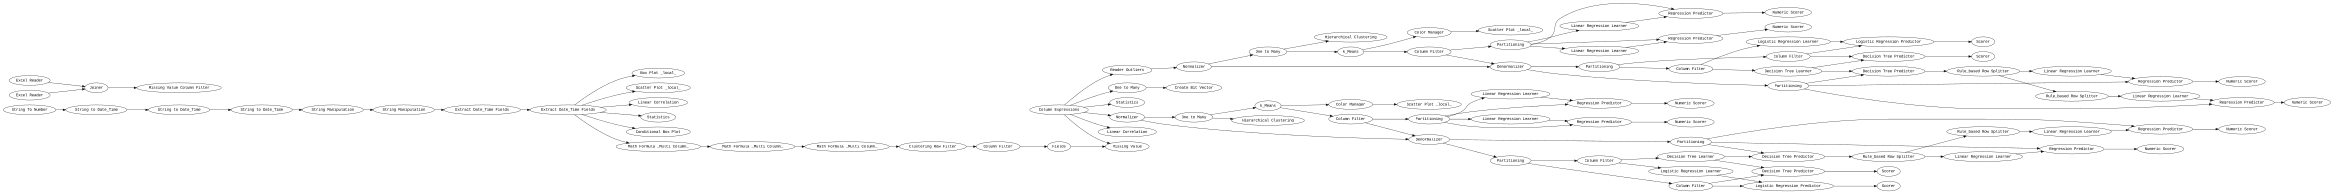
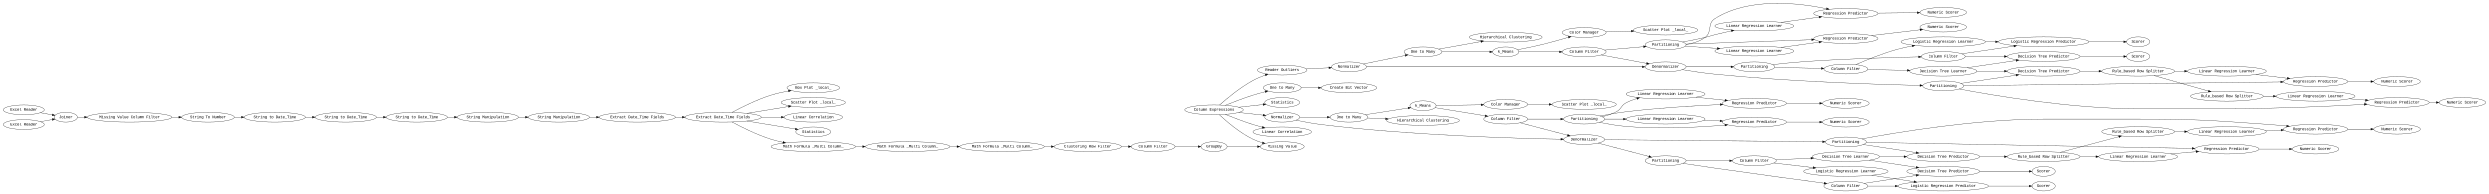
none -> (175, 117)
(658, 132) -> none
(1059, 147) -> (1214, 147)
